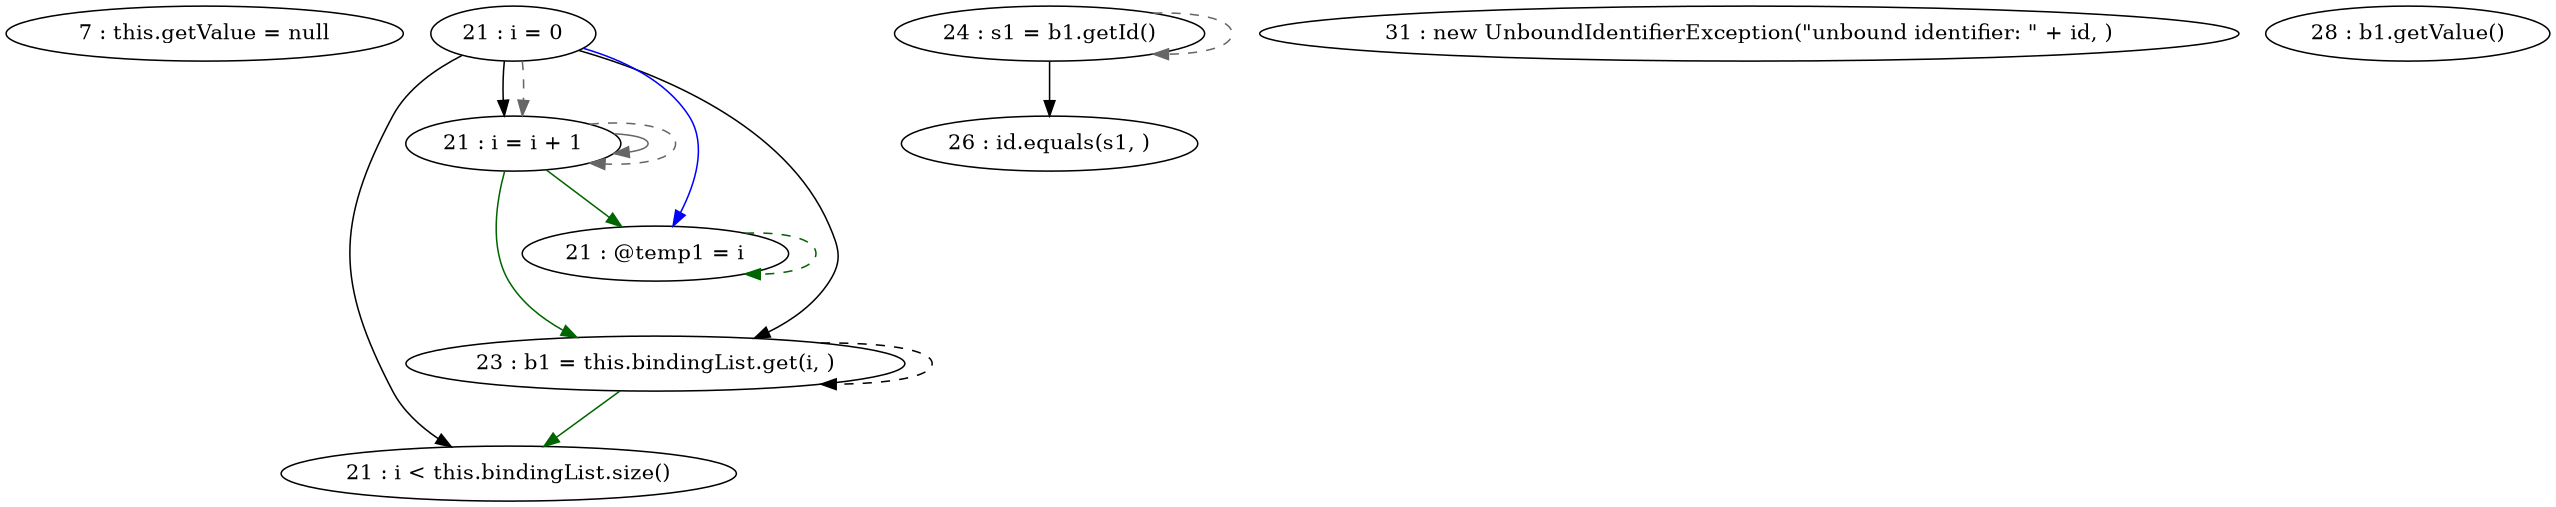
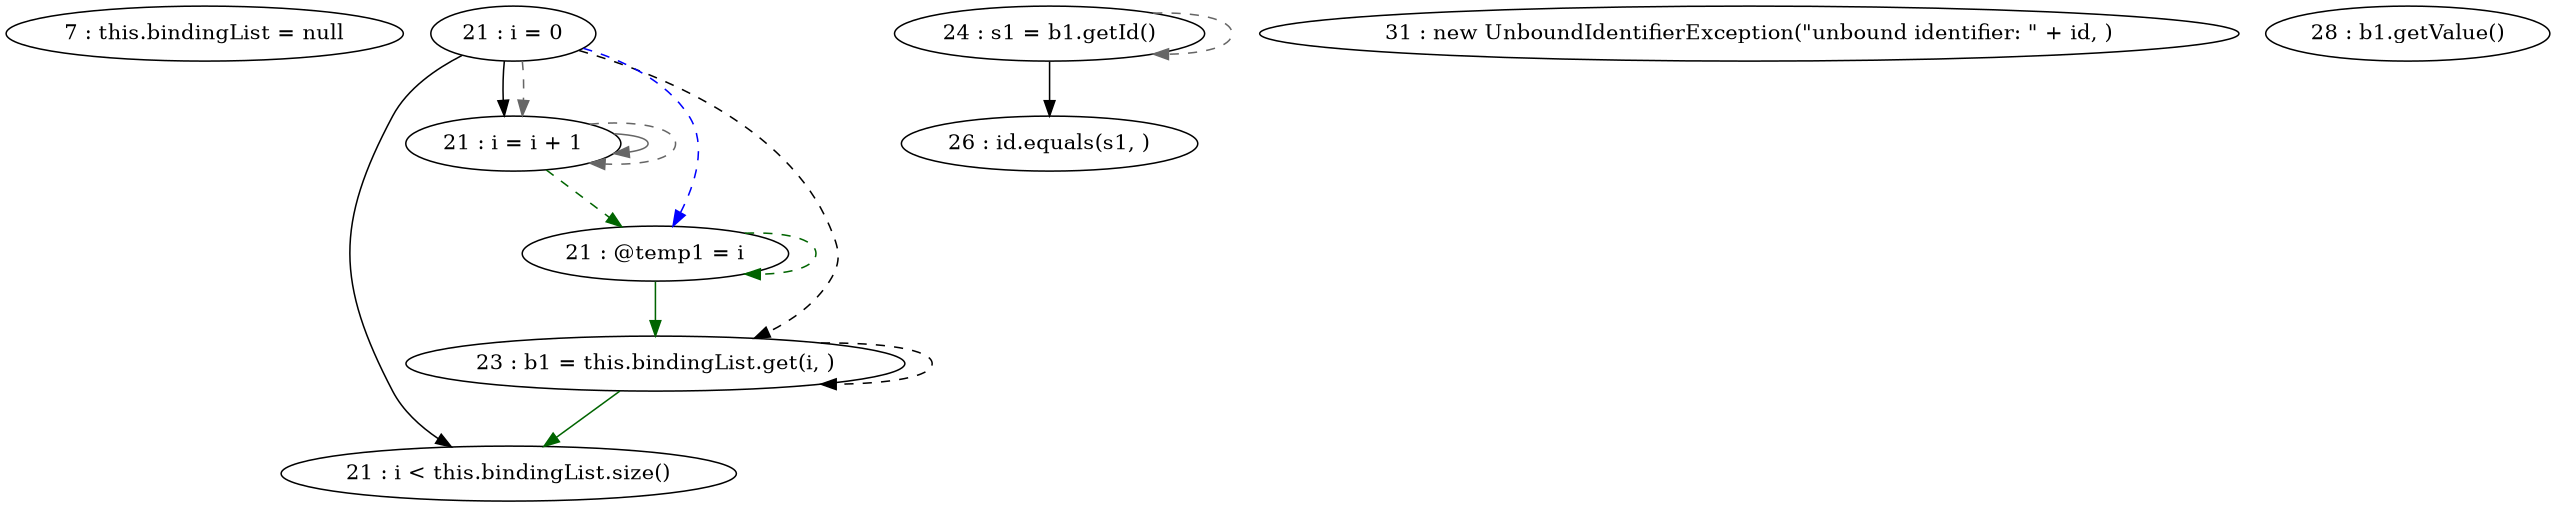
(205, 34) -> (205, 34)
(681, 105) -> (681, 105)
(778, 155) -> (778, 155)
(578, 194) -> (578, 194)
(501, 263) -> (655, 301)
